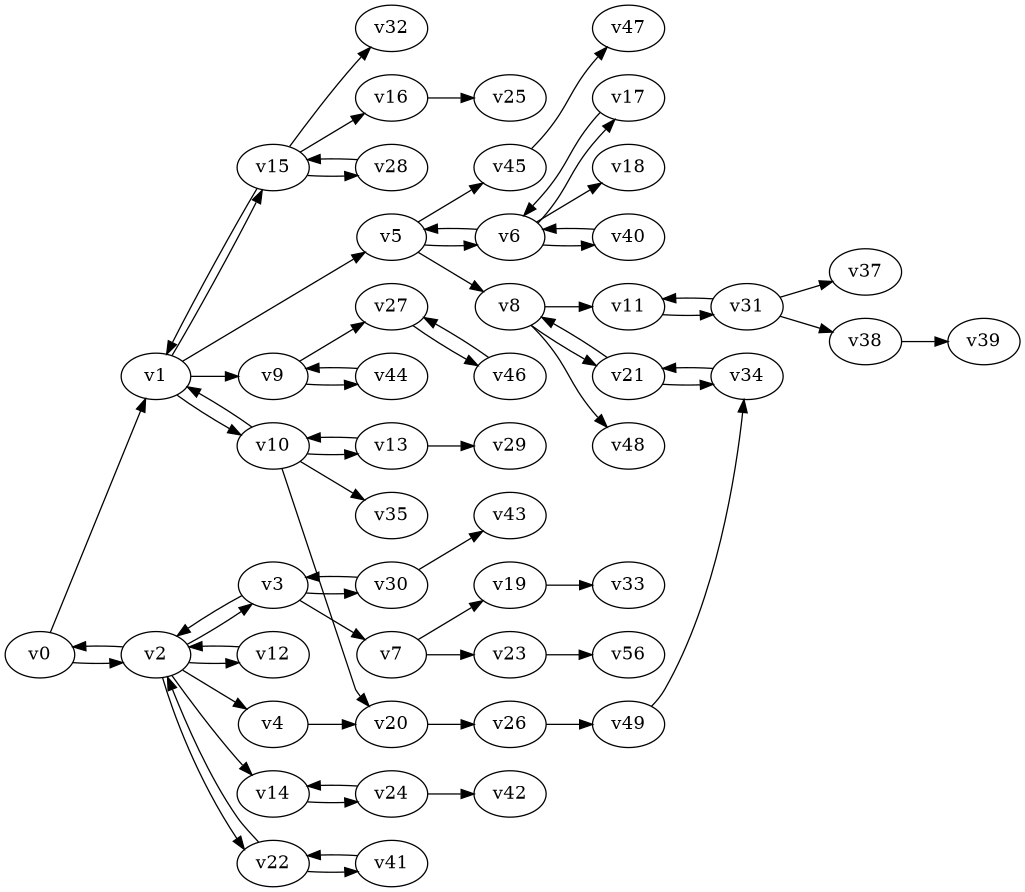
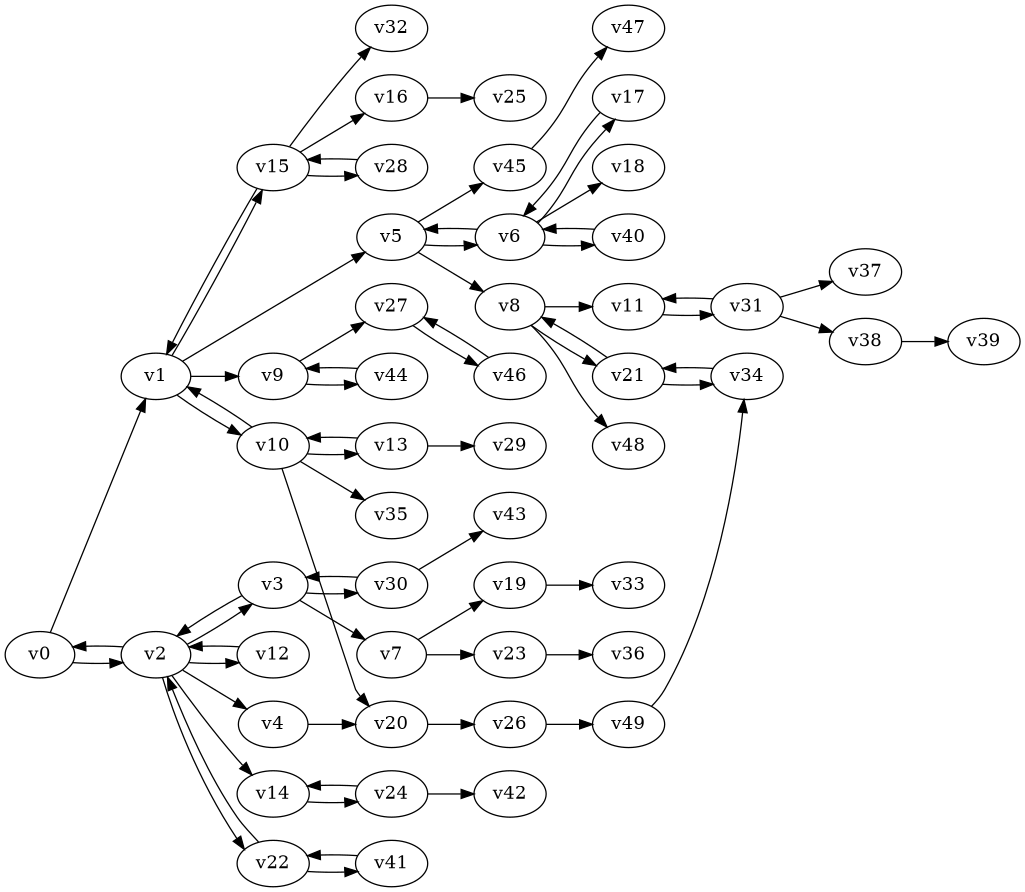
(629, 655) -> (629, 655)
